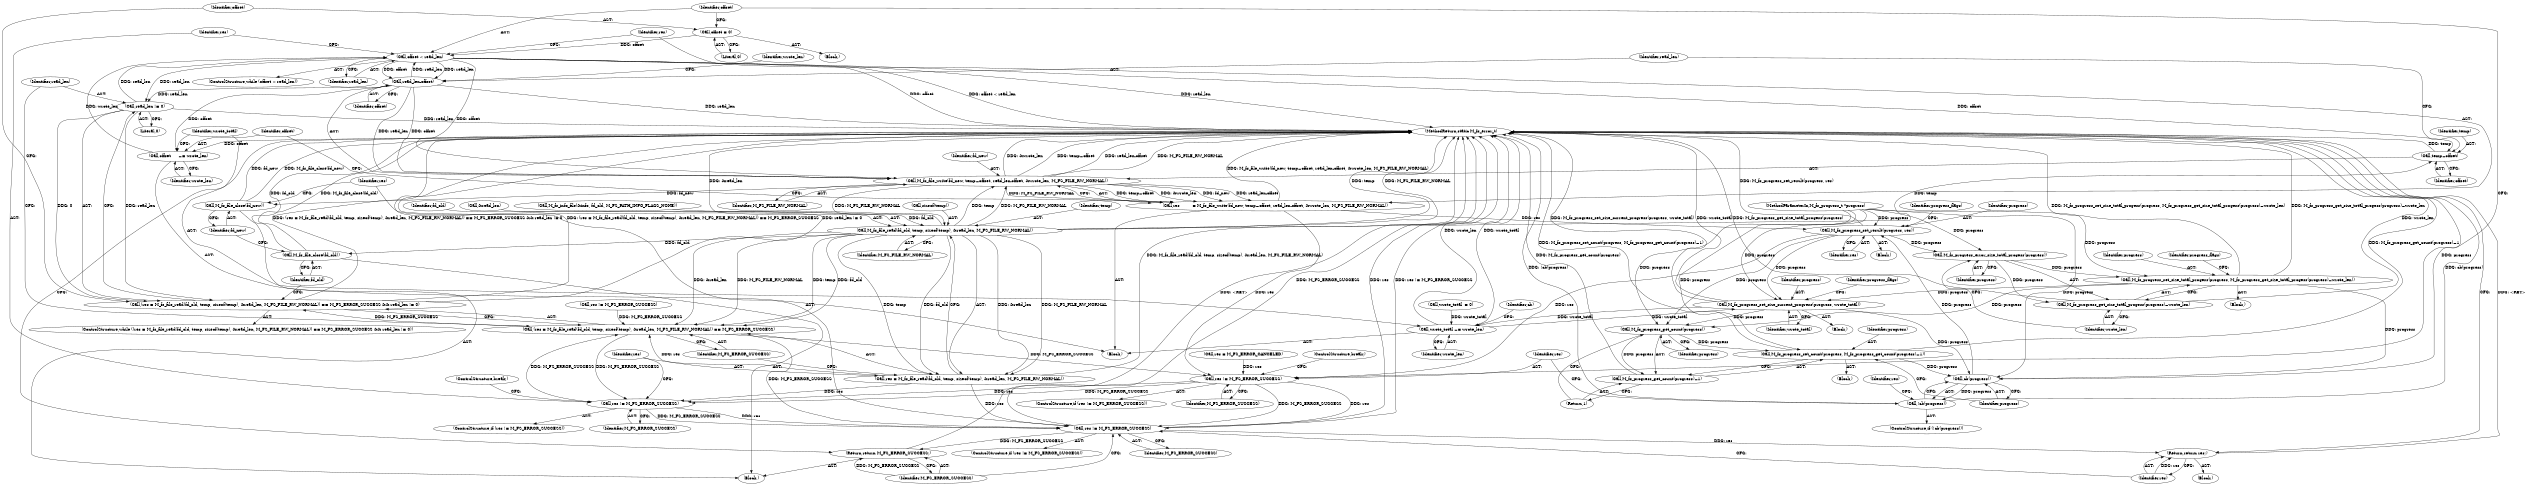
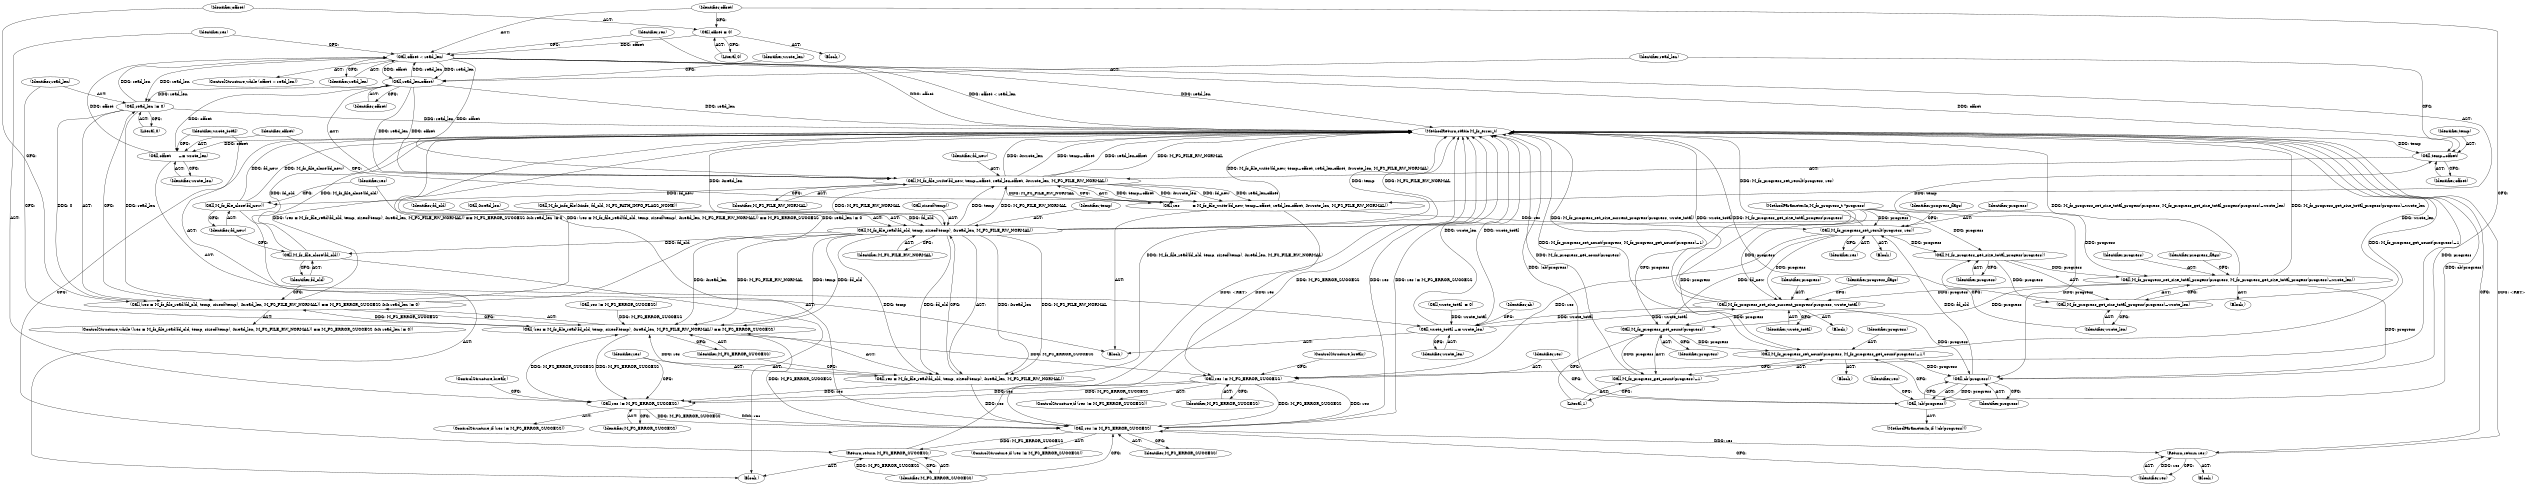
(102, 107) -> (102, 107)
(1976, 134) -> (1965, 134)
(1990, 255) -> (1990, 255)
(1655, 268) -> (1655, 268)
(1751, 280) -> (1751, 280)
(1957, 305) -> (1957, 305)
(1243, 354) -> none
(1577, 404) -> (1577, 404)
(1927, 429) -> (1927, 429)
